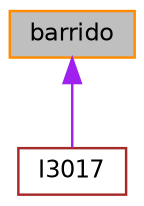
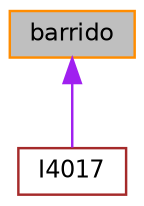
(72, 171) -> (72, 171)
